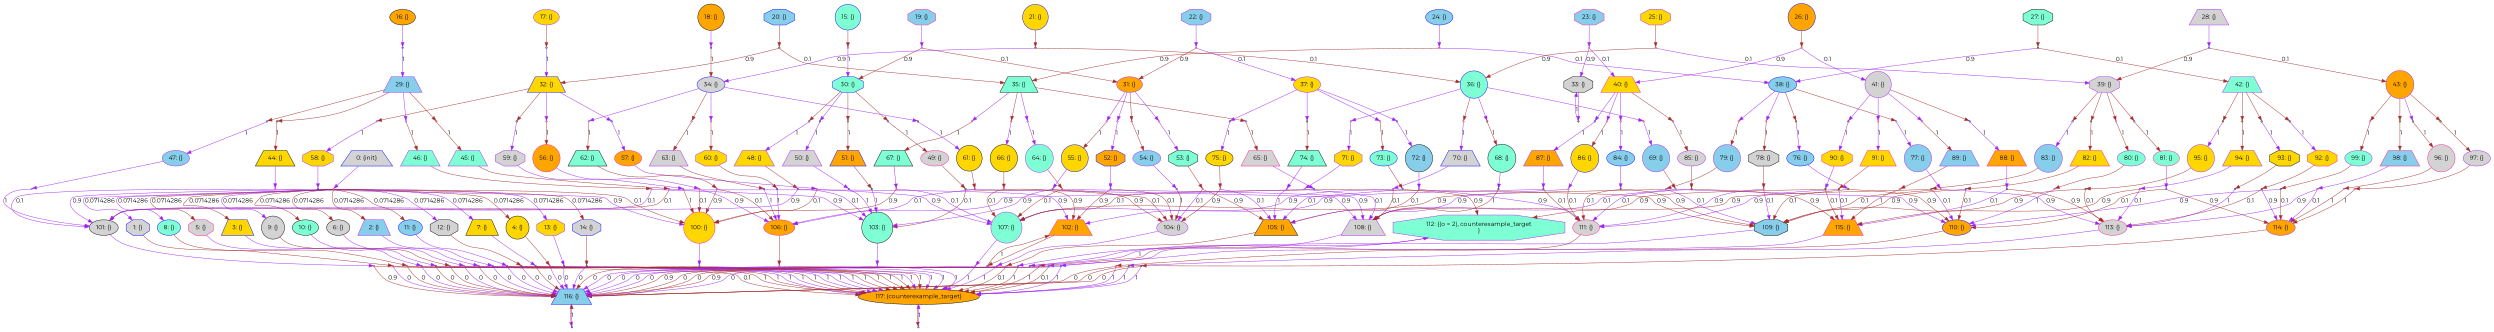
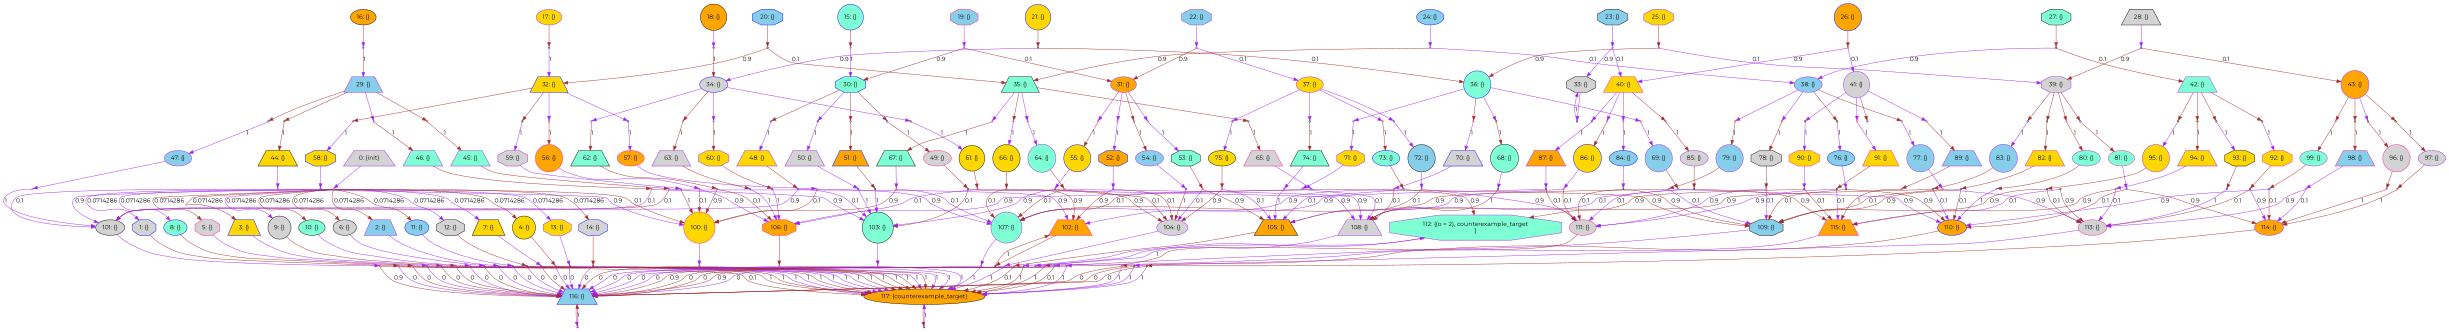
(1589, 17) -> (1612, 17)
(2209, 17) -> (2141, 17)
(1783, 85) -> (1808, 85)
(318, 158) -> (321, 158)
(367, 158) -> (369, 158)
(2007, 158) -> none
(779, 228) -> (779, 228)
